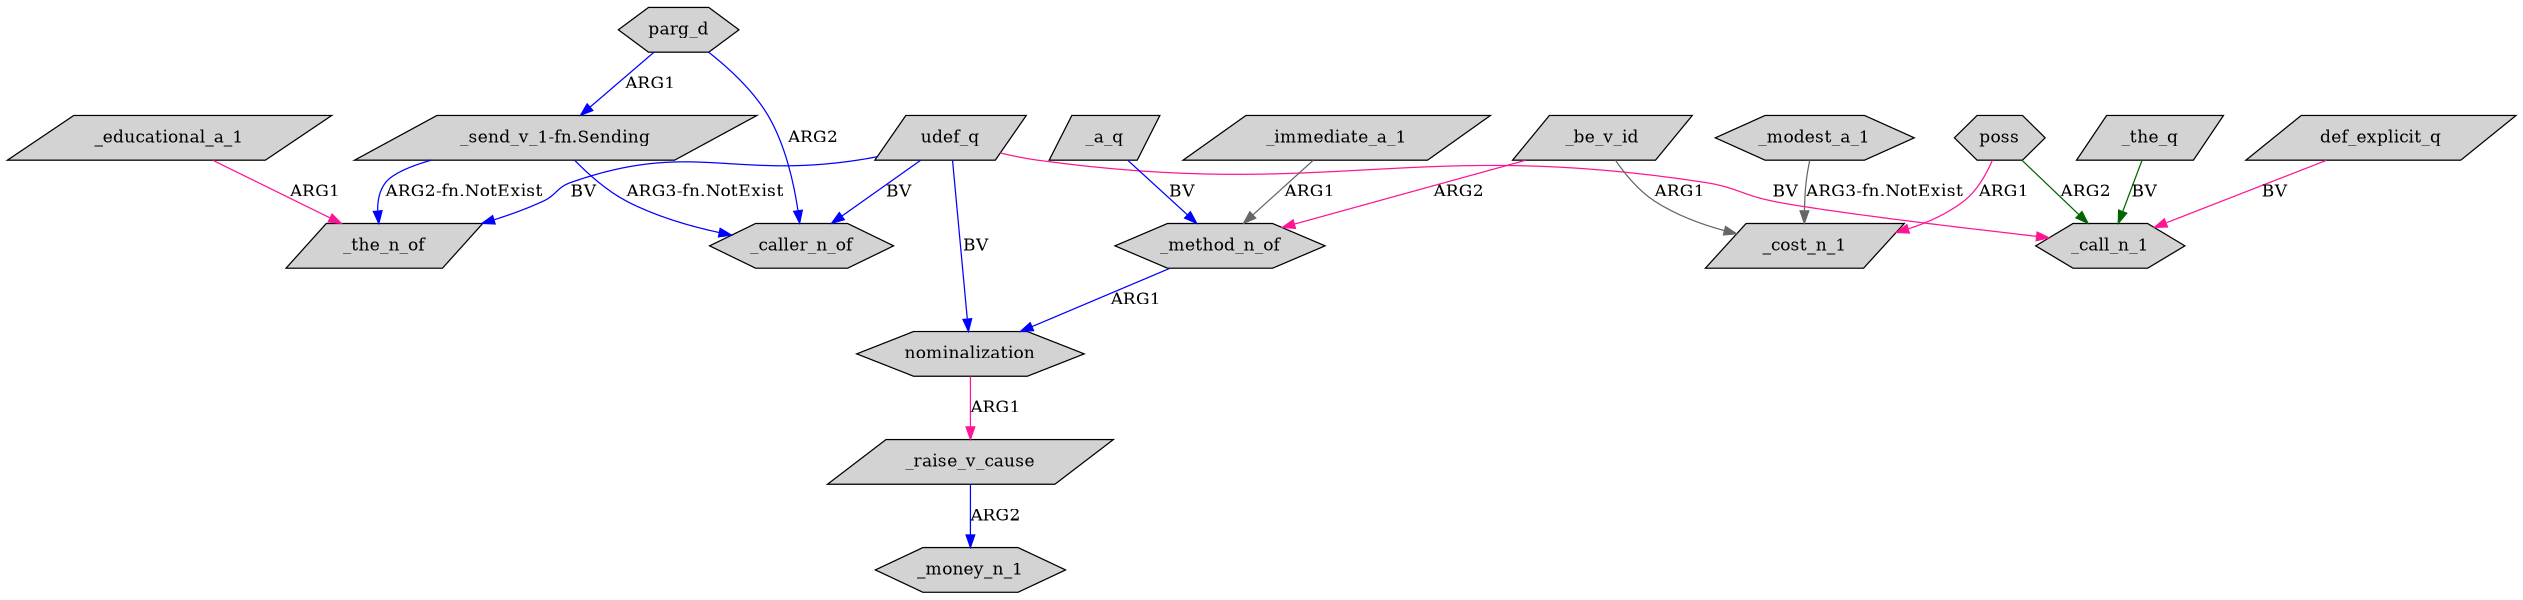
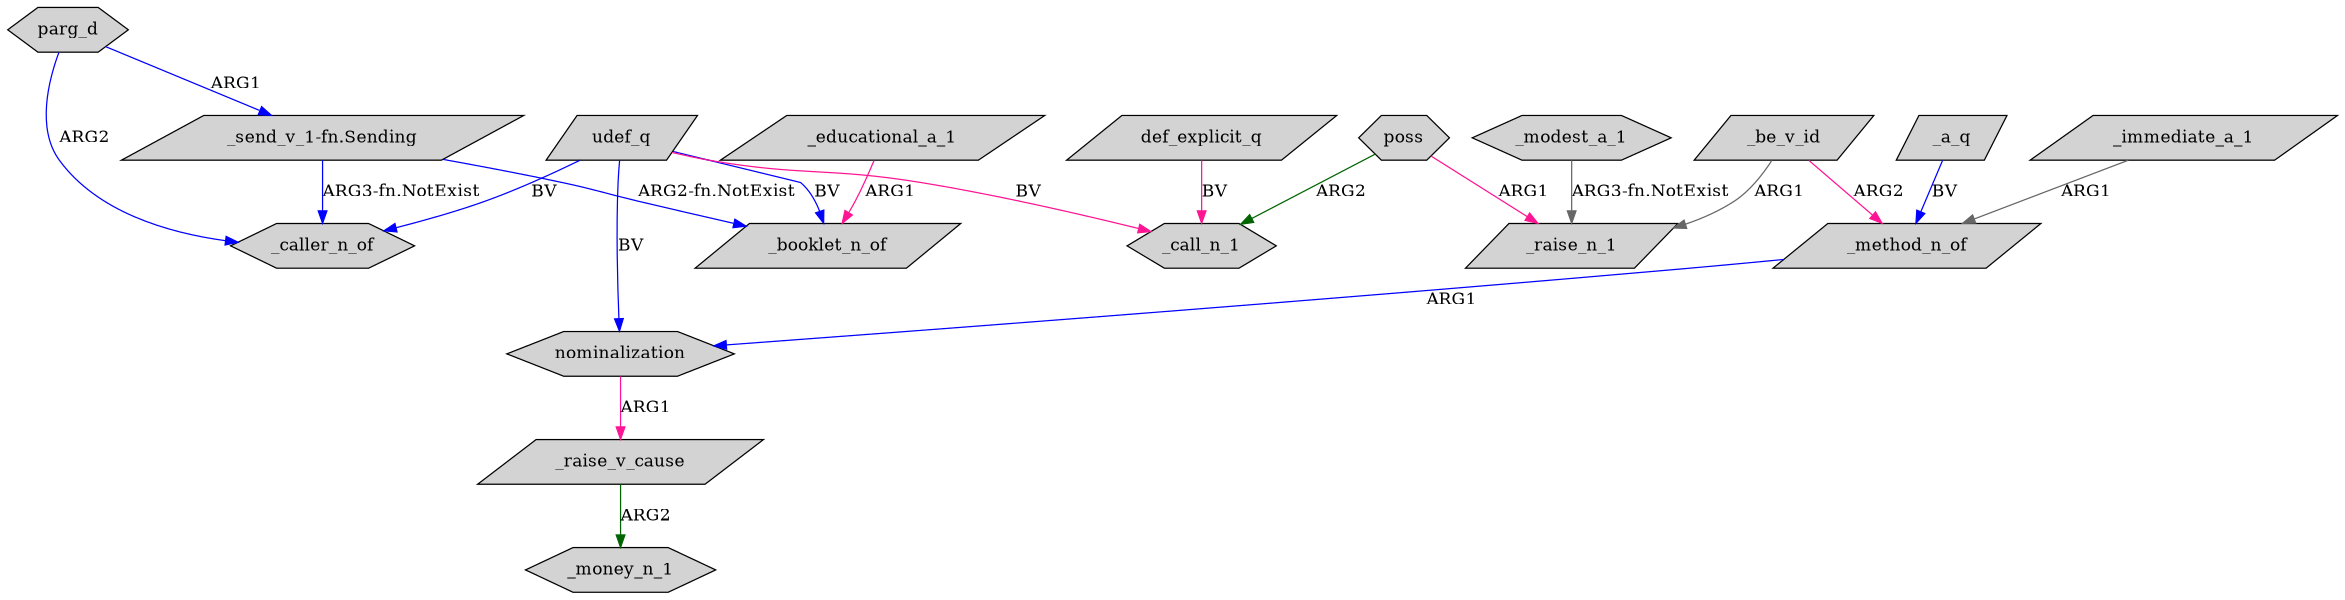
(2150, 138) -> none
(384, 246) -> (828, 246)
(1220, 246) -> (1907, 246)
(1805, 246) -> (1572, 246)
(970, 510) -> (621, 510)
